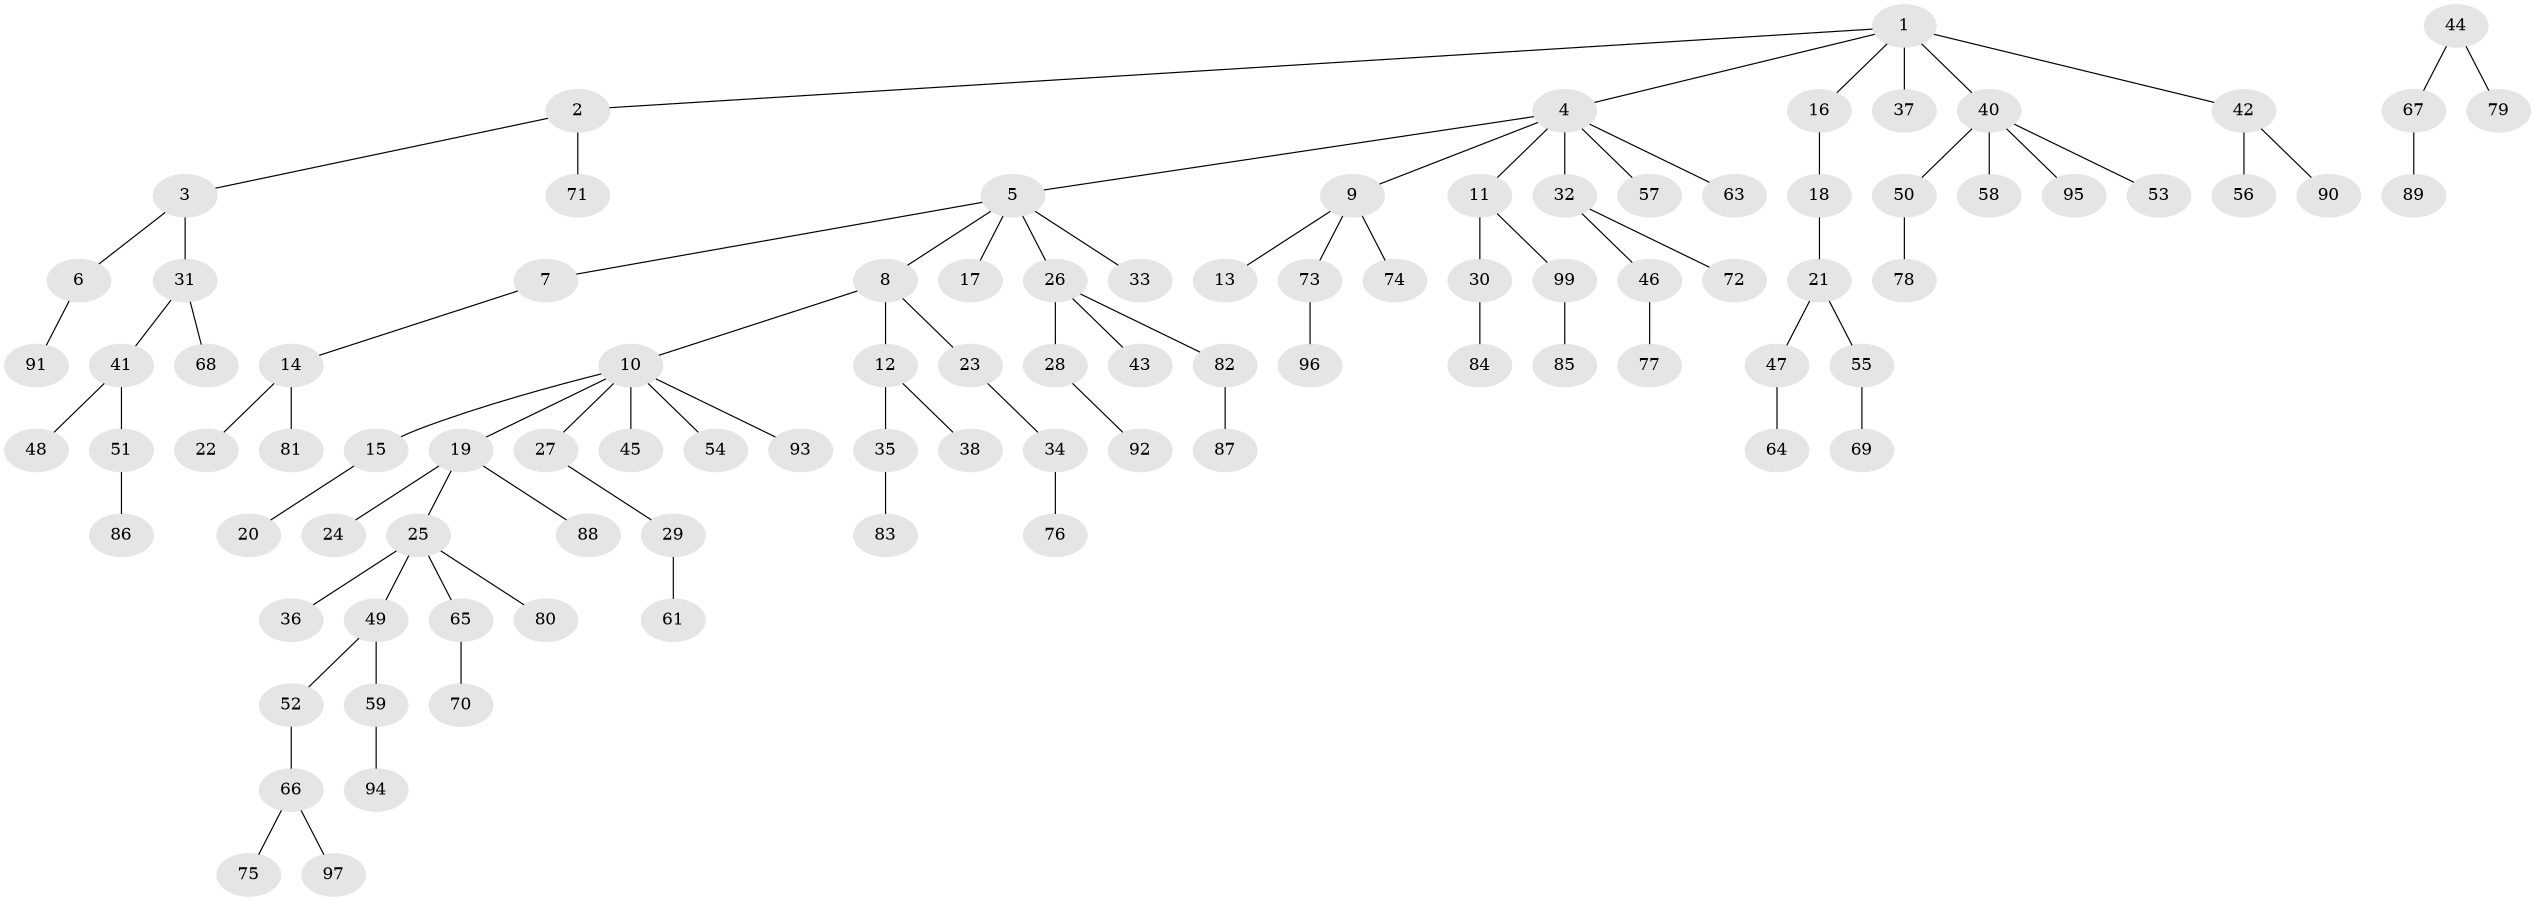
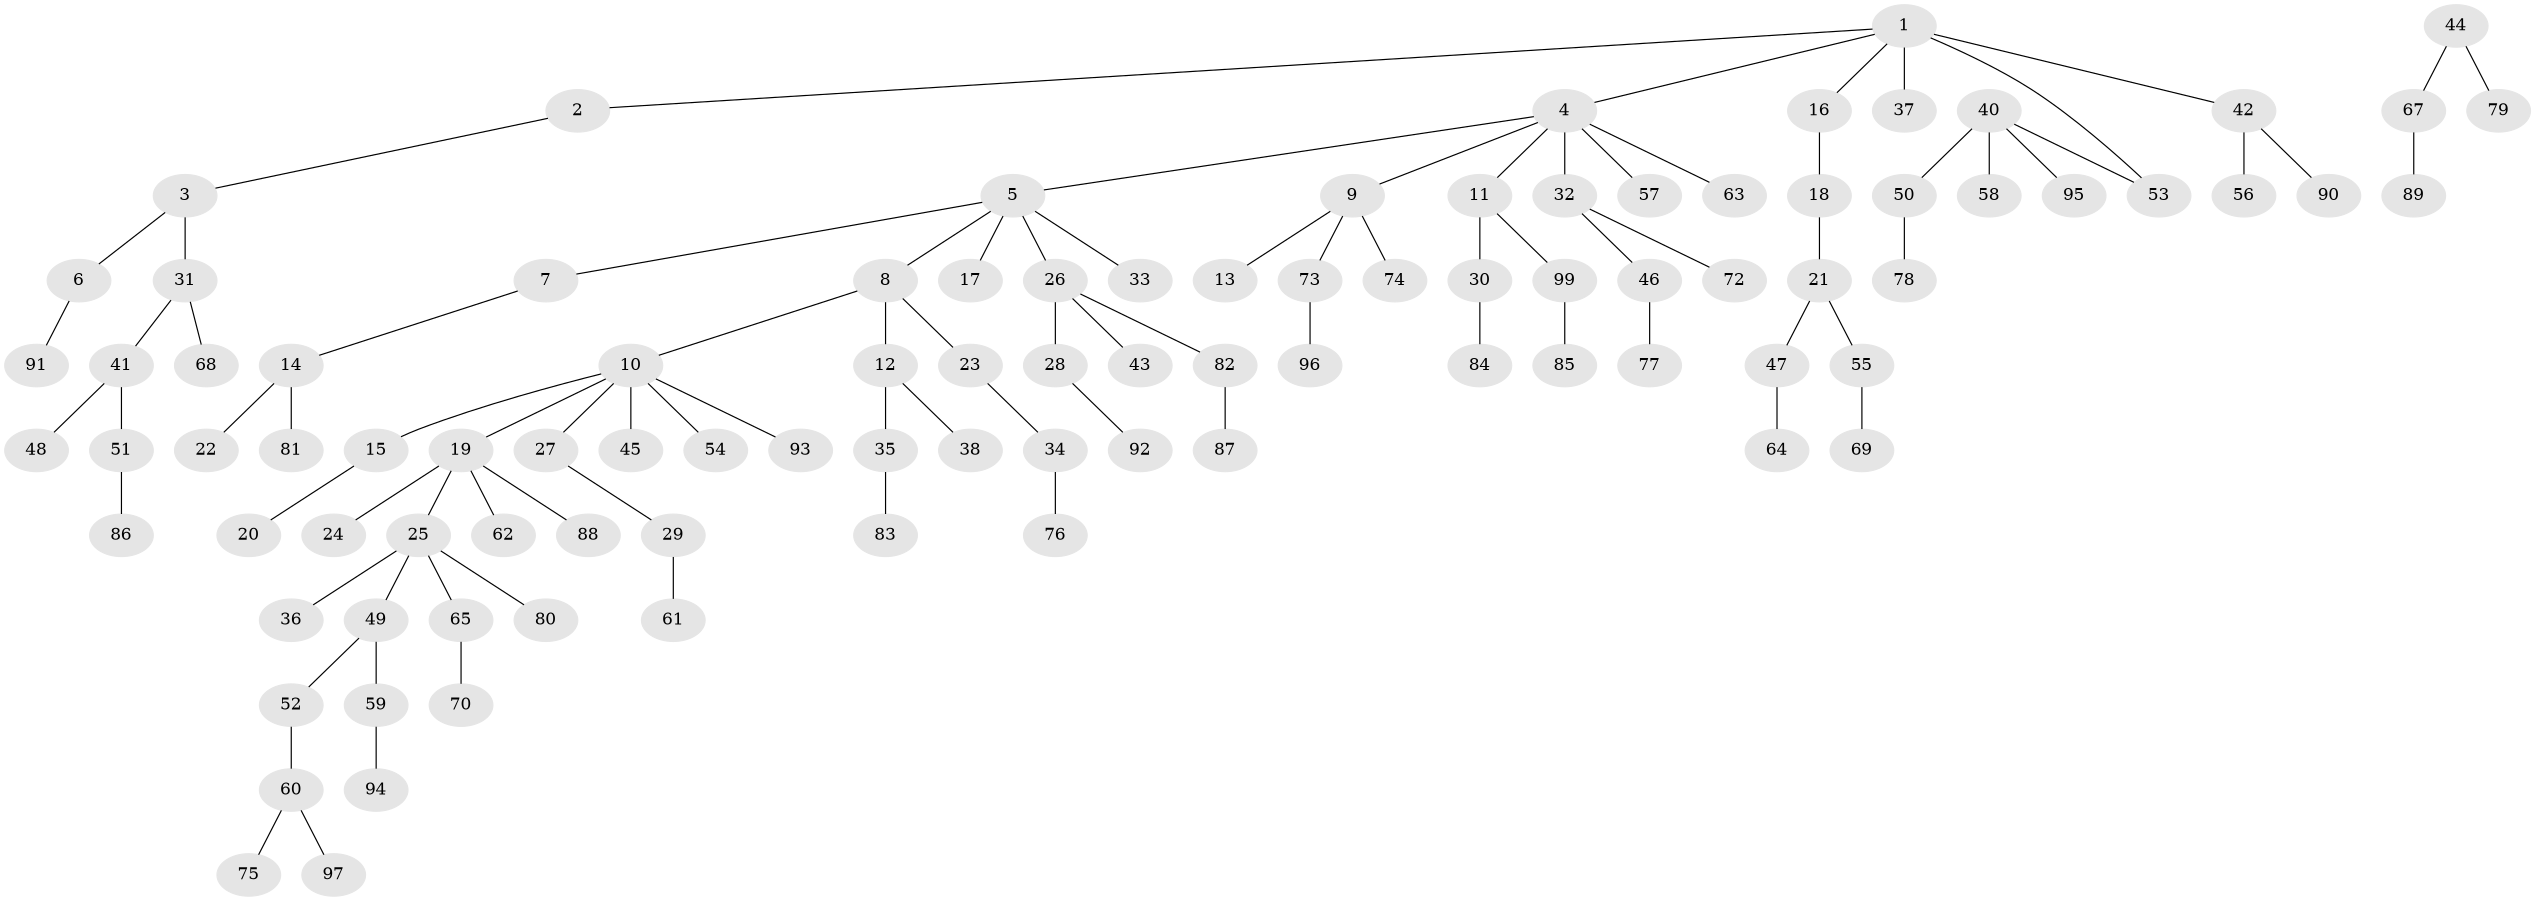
(1947, 68) -> (2043, 97)
(578, 196) -> none
none -> (504, 535)
(291, 790) -> (291, 790)
